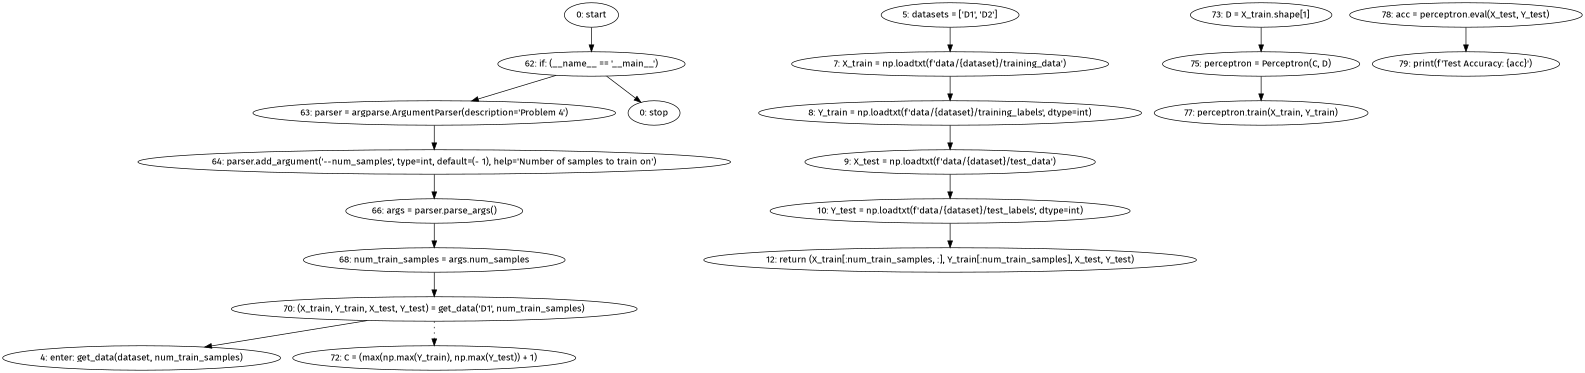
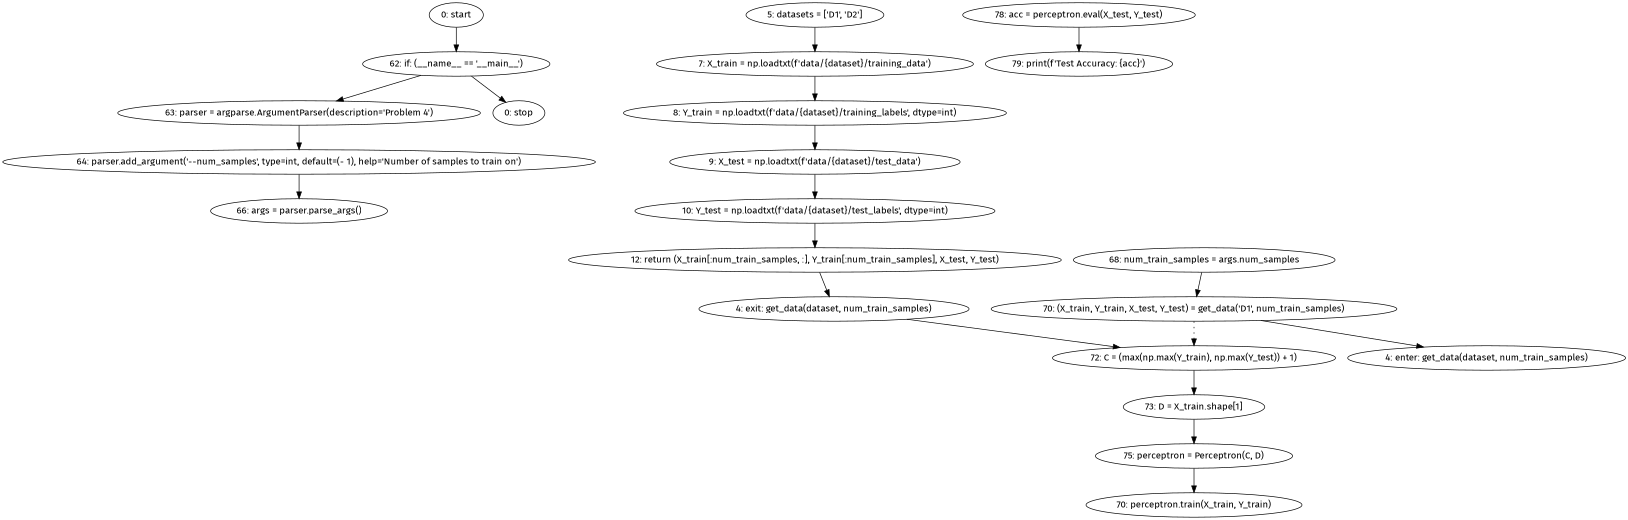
(1261, 113) -> (1194, 505)
(434, 232) -> none
none -> (834, 309)
none -> (1194, 379)
